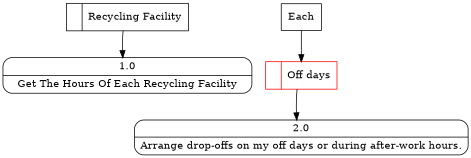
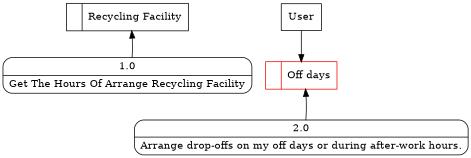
(301, 17) -> (301, 17)
(123, 41) -> (132, 48)
(127, 84) -> (127, 84)
(296, 101) -> (306, 108)
